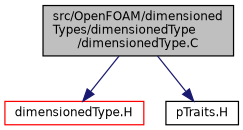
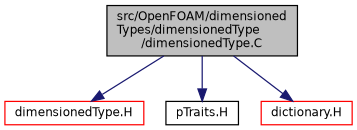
none -> (307, 113)
